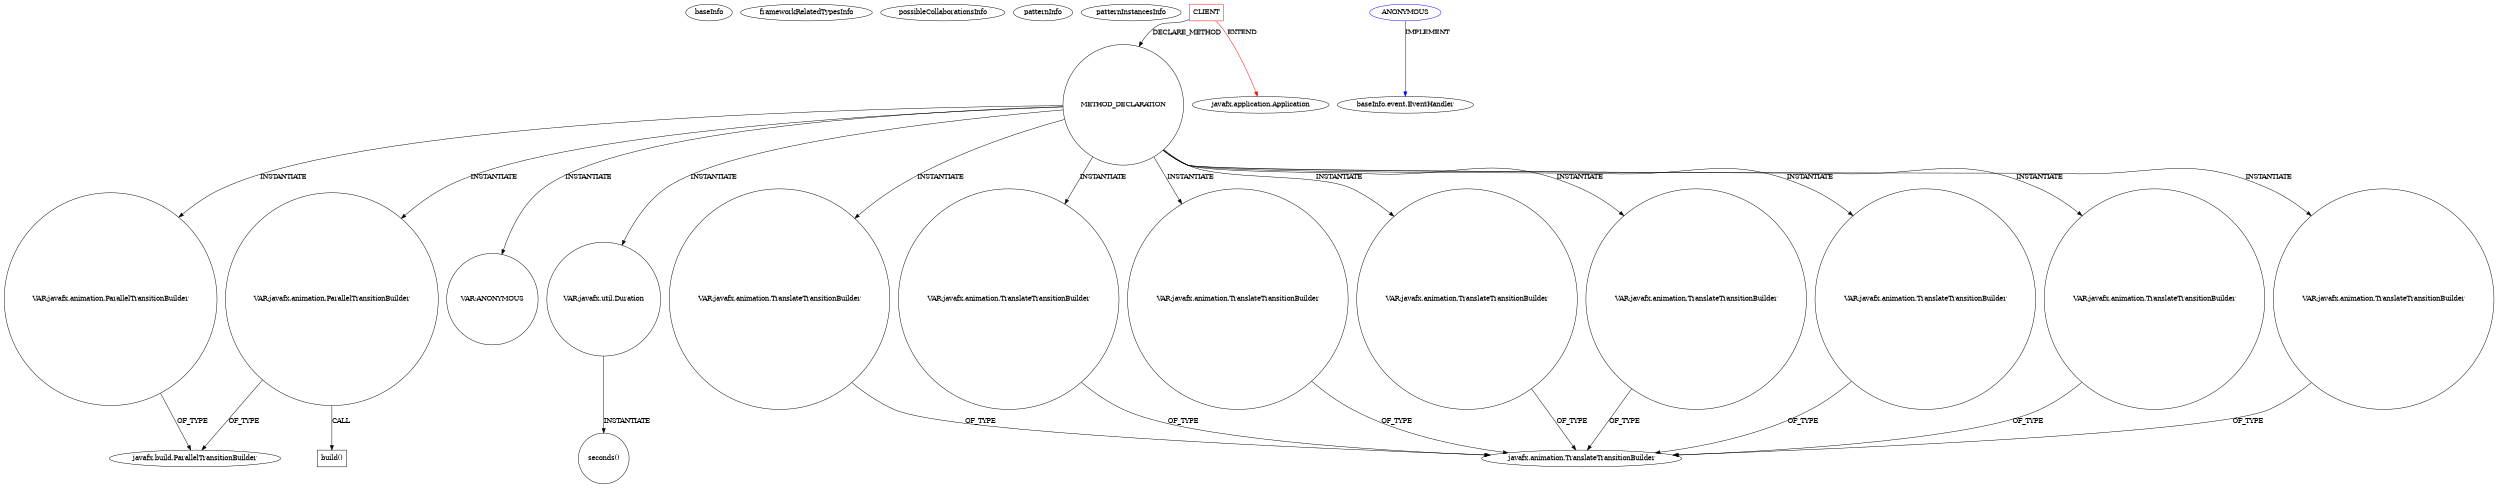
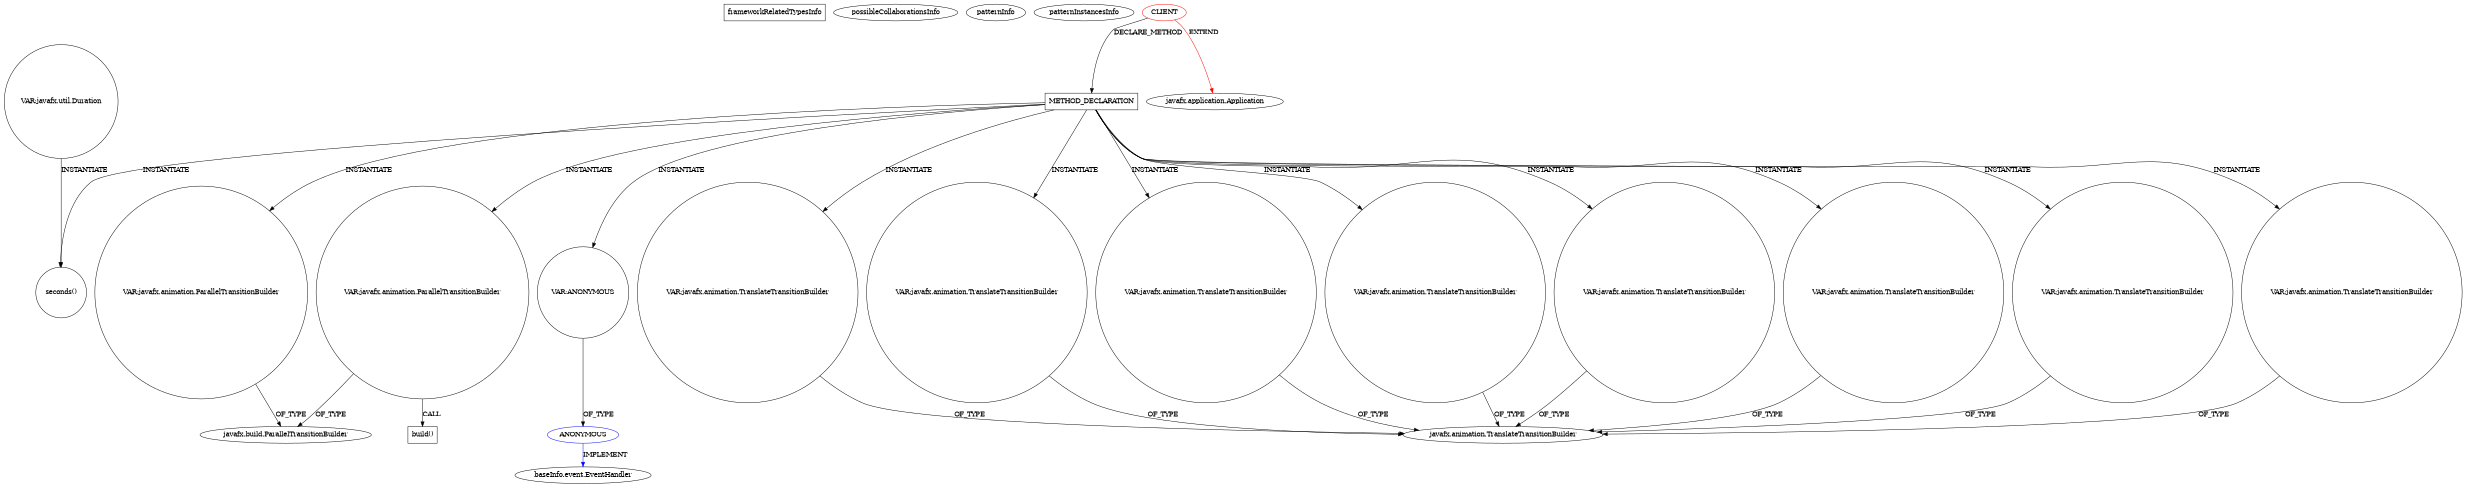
(709, 13) -> none
(806, 13) -> (775, 13)
(1206, 13) -> (1164, 13)
(1123, 105) -> (1091, 101)
(827, 139) -> (497, 136)
none -> (583, 380)
